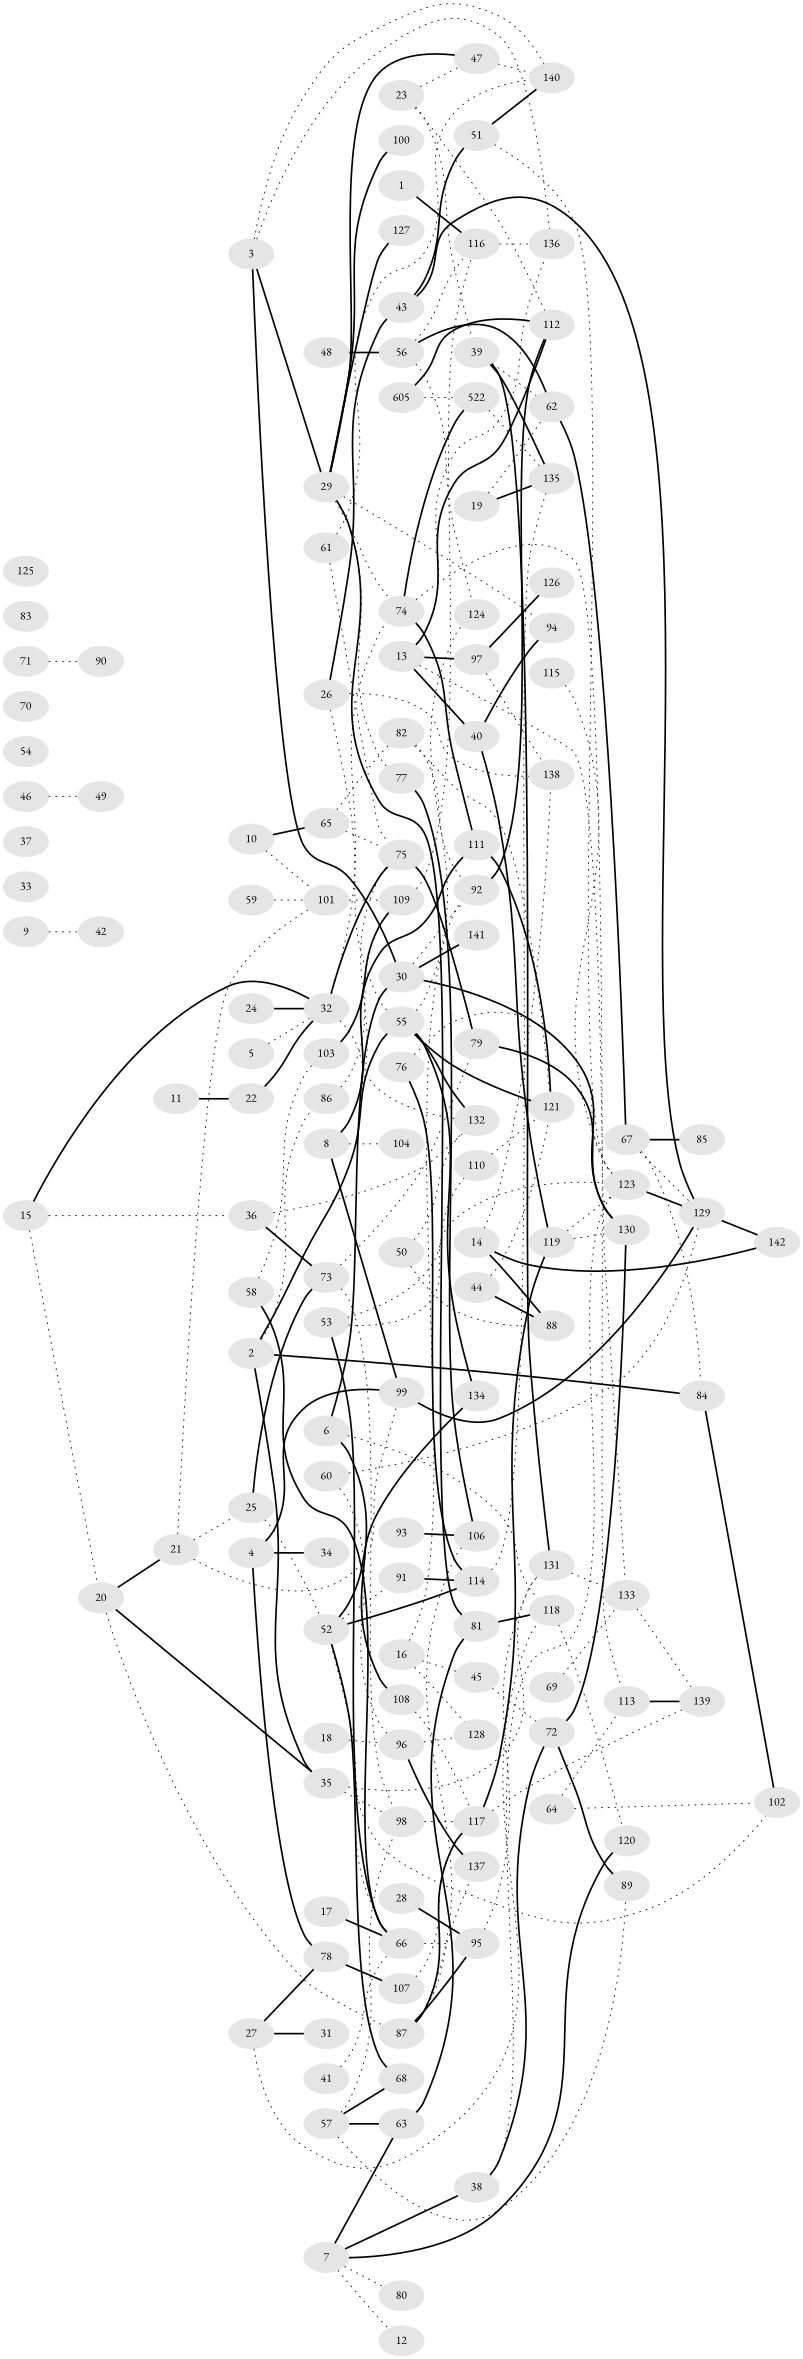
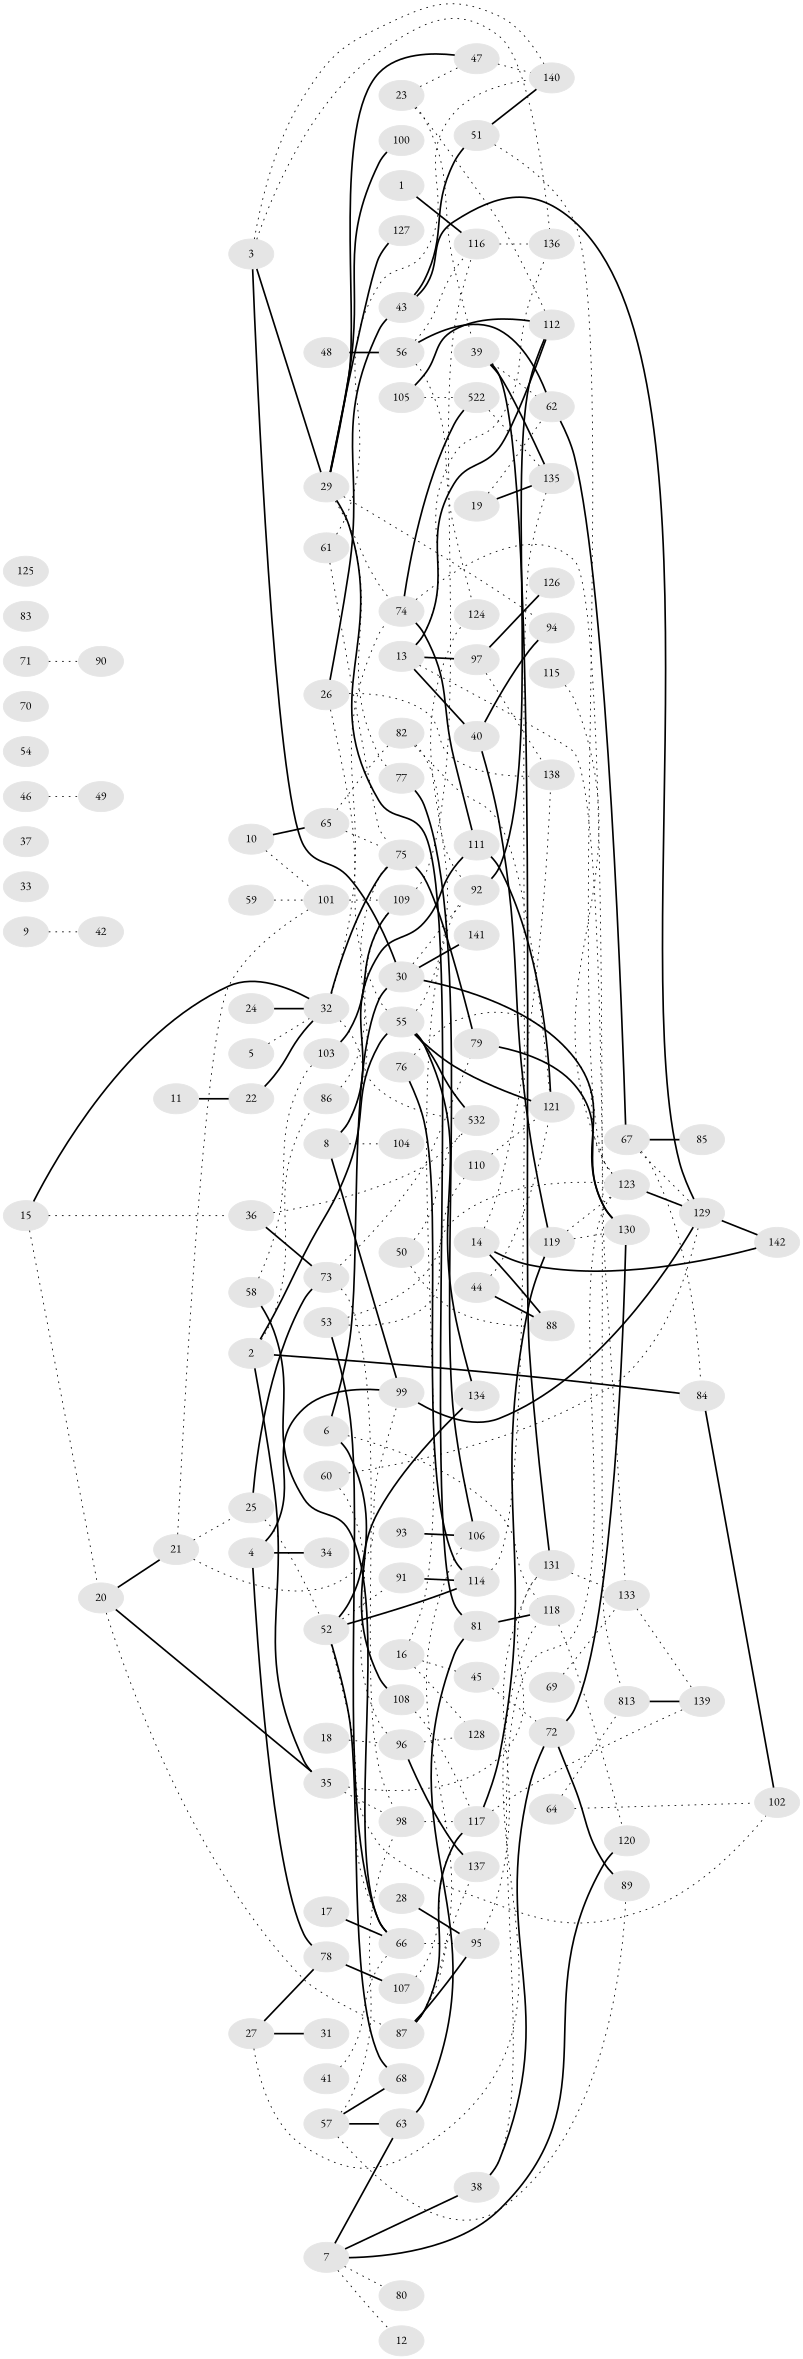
(402, 398) -> (402, 398)
(477, 1120) -> (477, 1120)
(627, 1701) -> (627, 1701)
